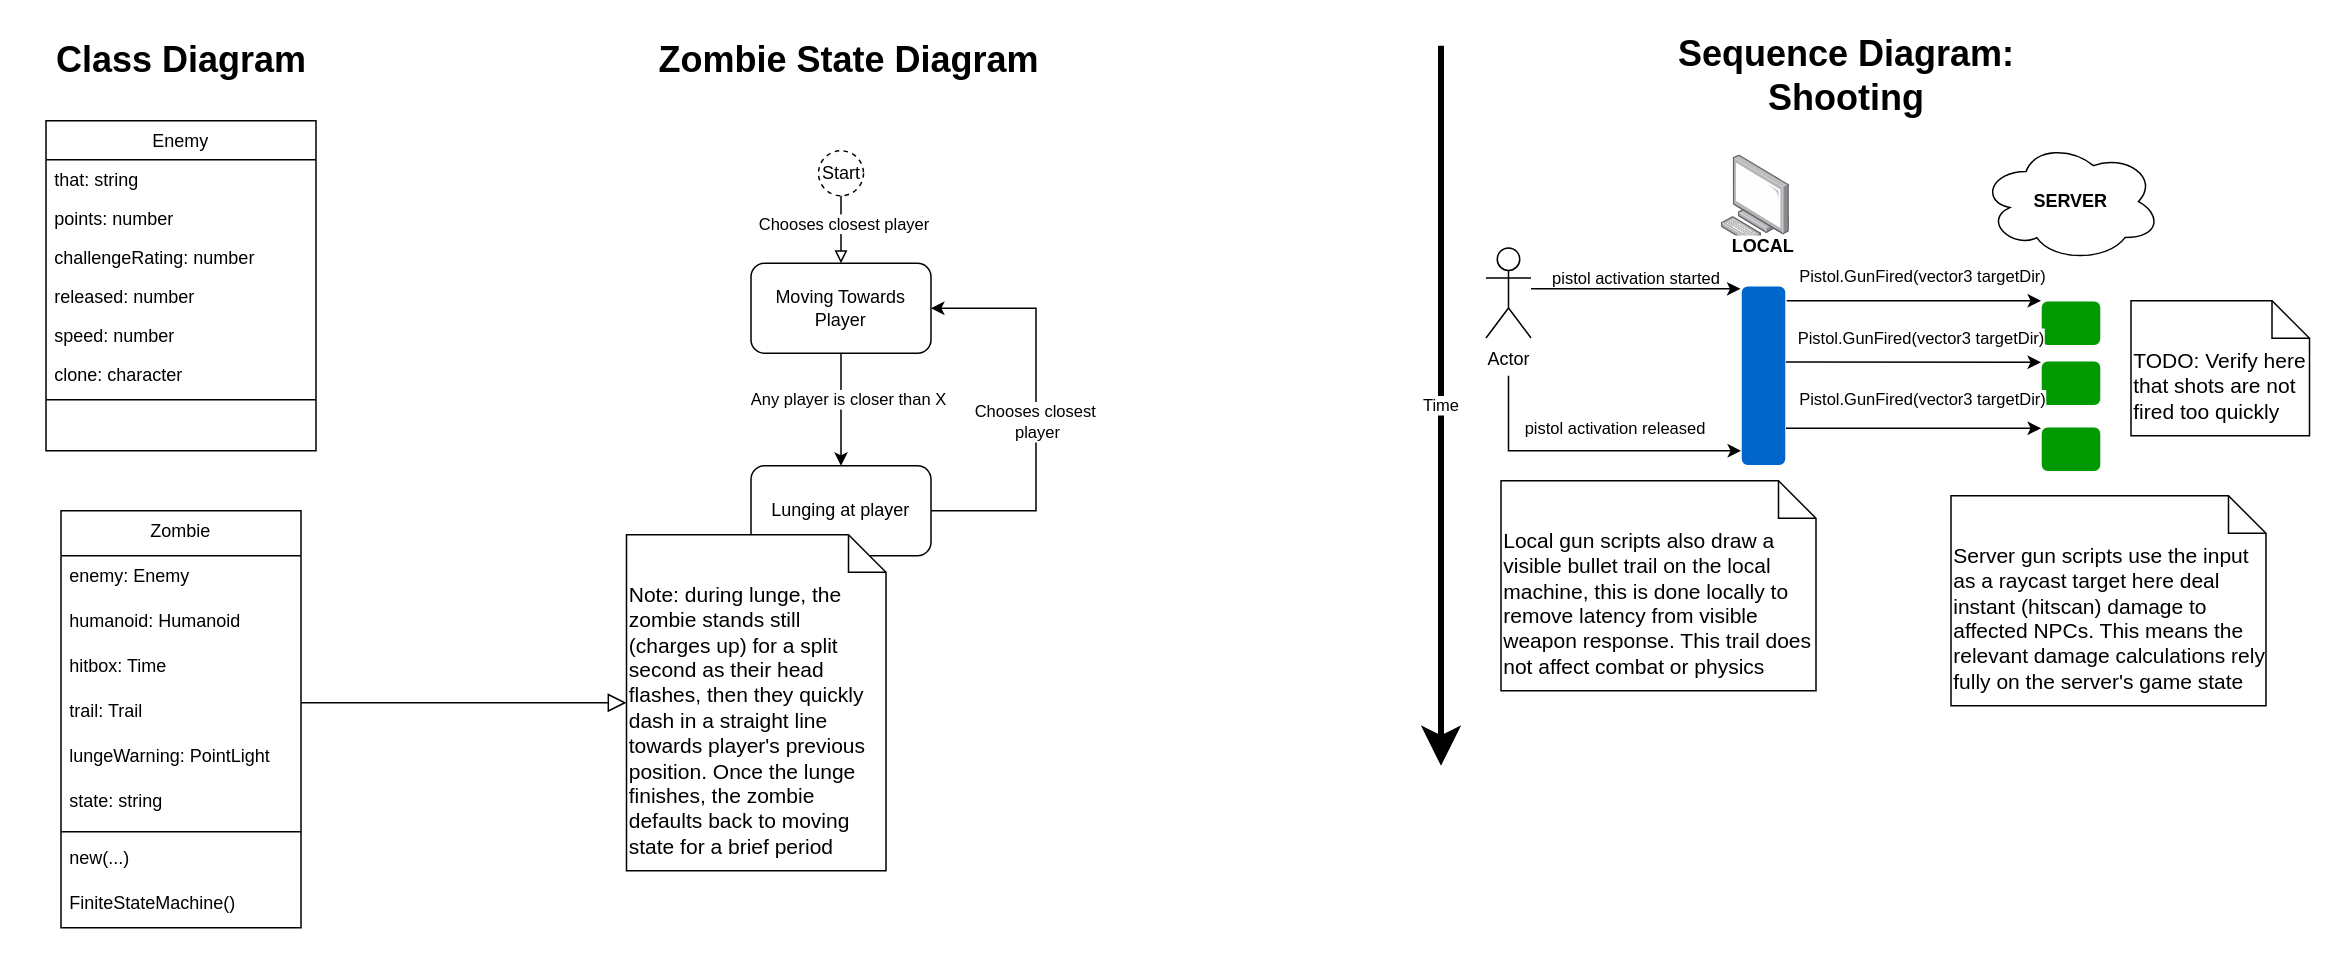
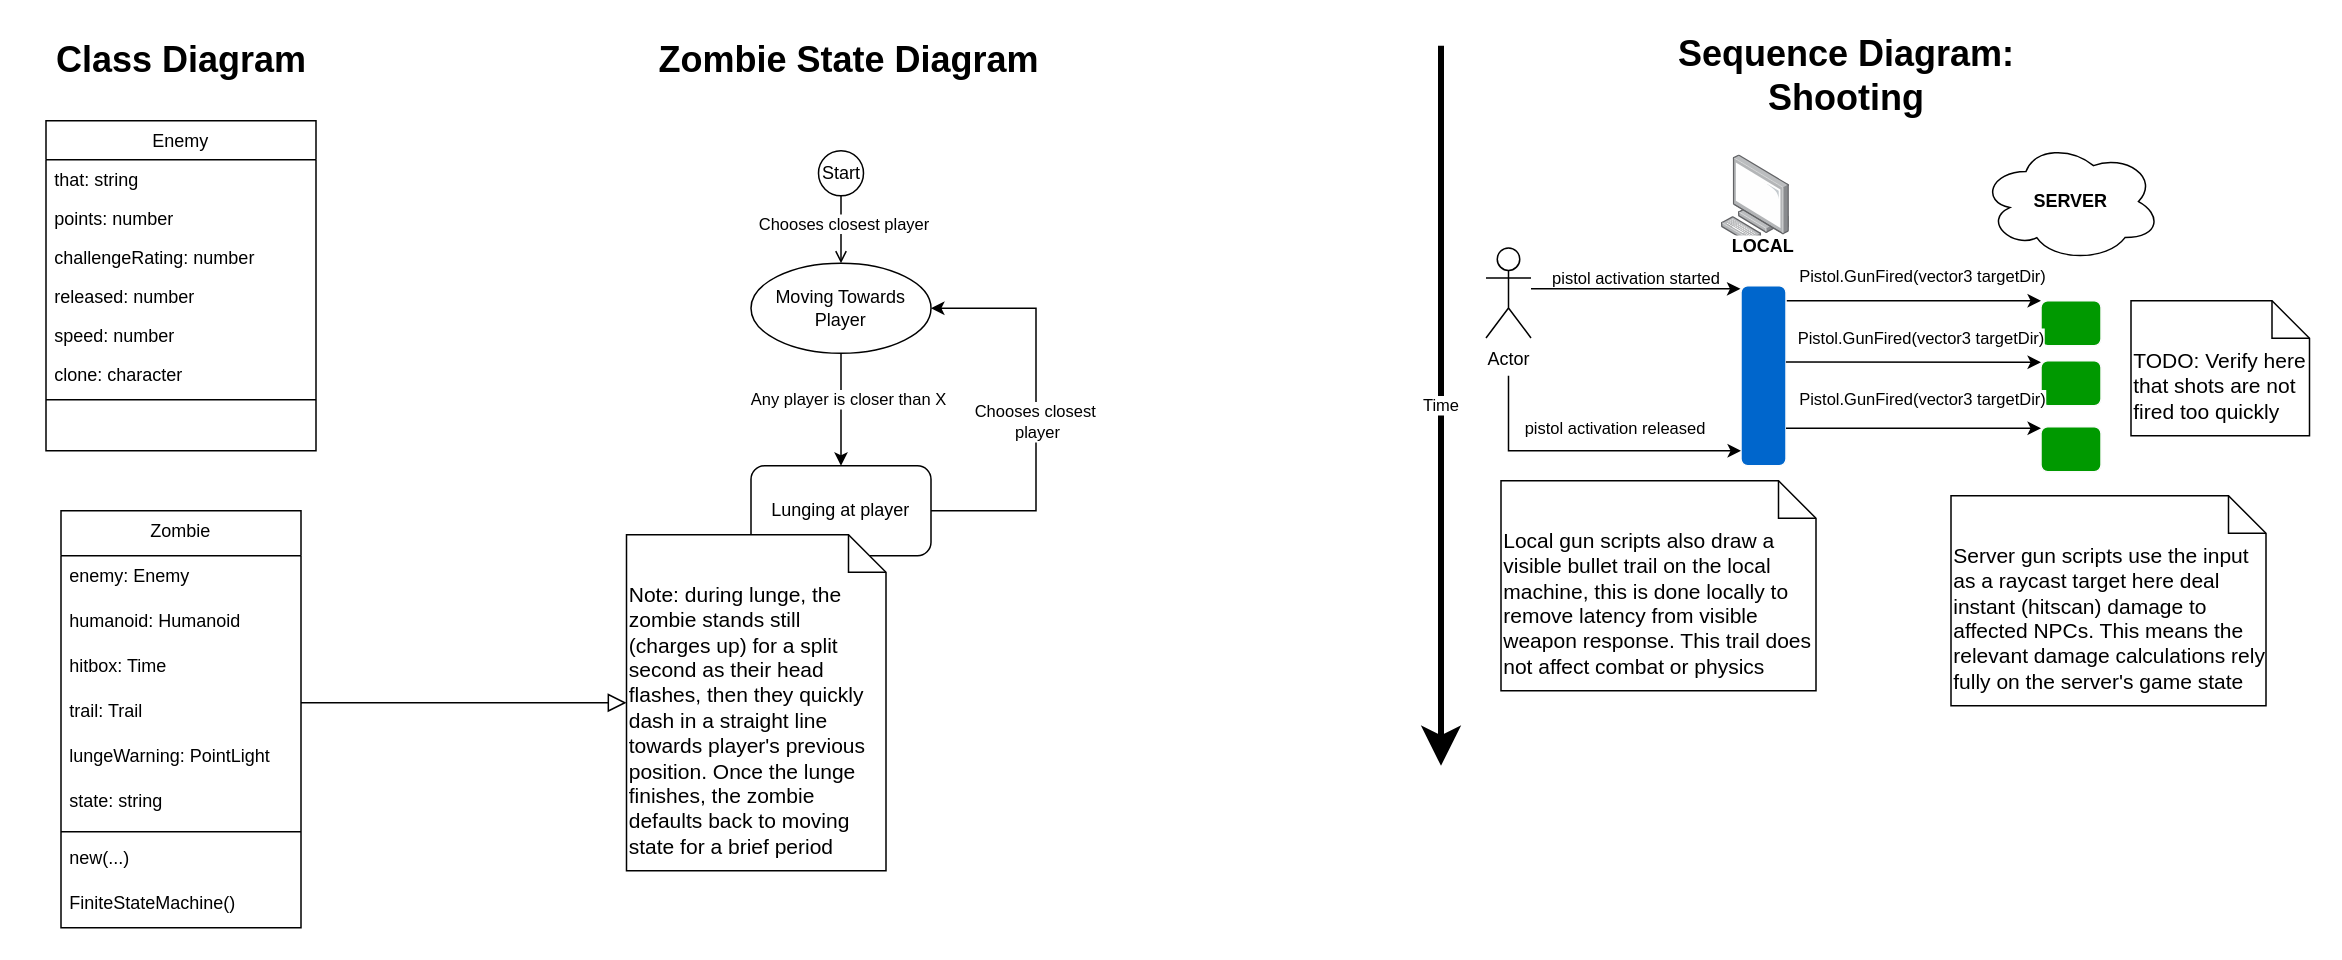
(841, 173) -> (841, 173)
(841, 249) -> (841, 254)
(841, 308) -> (841, 308)
